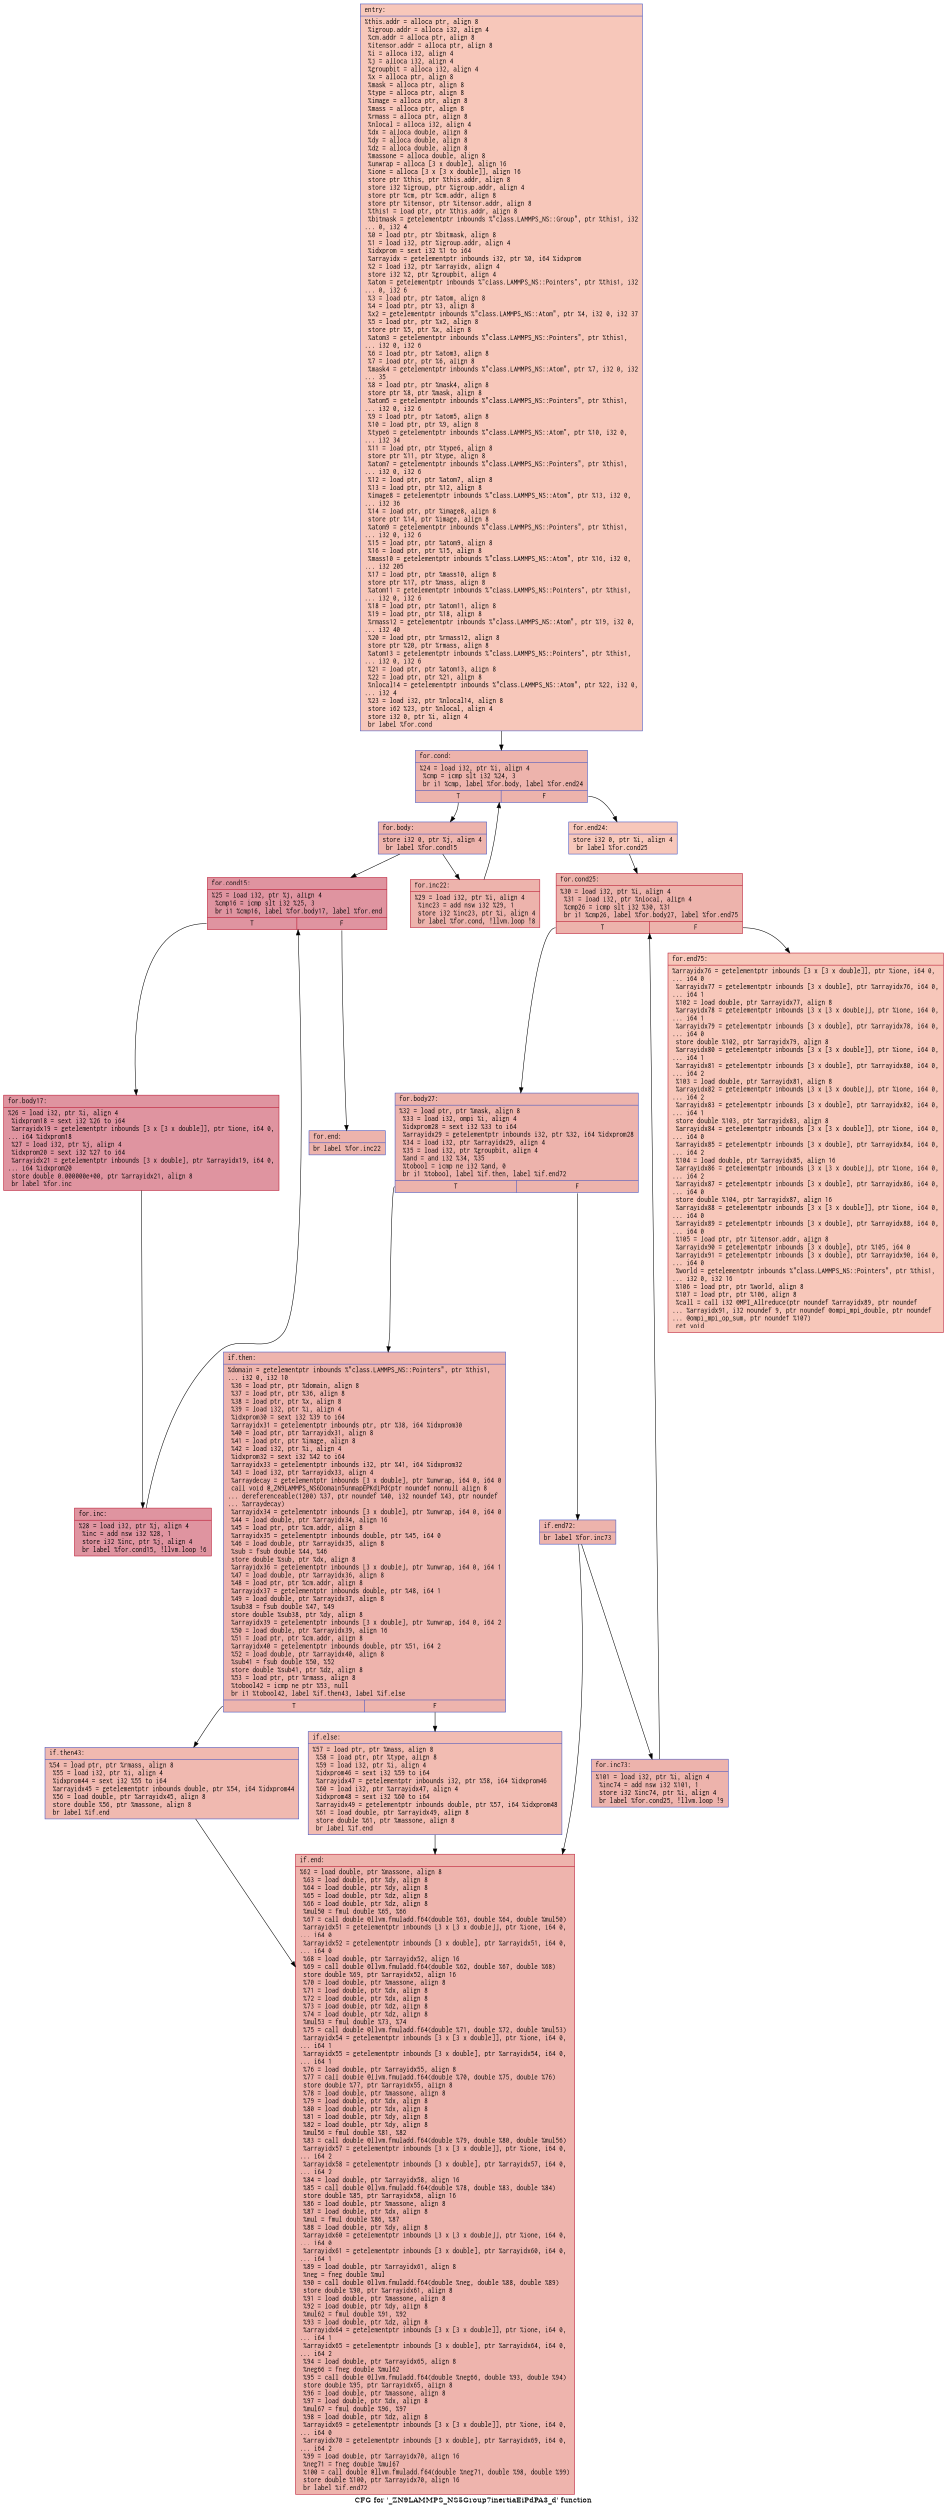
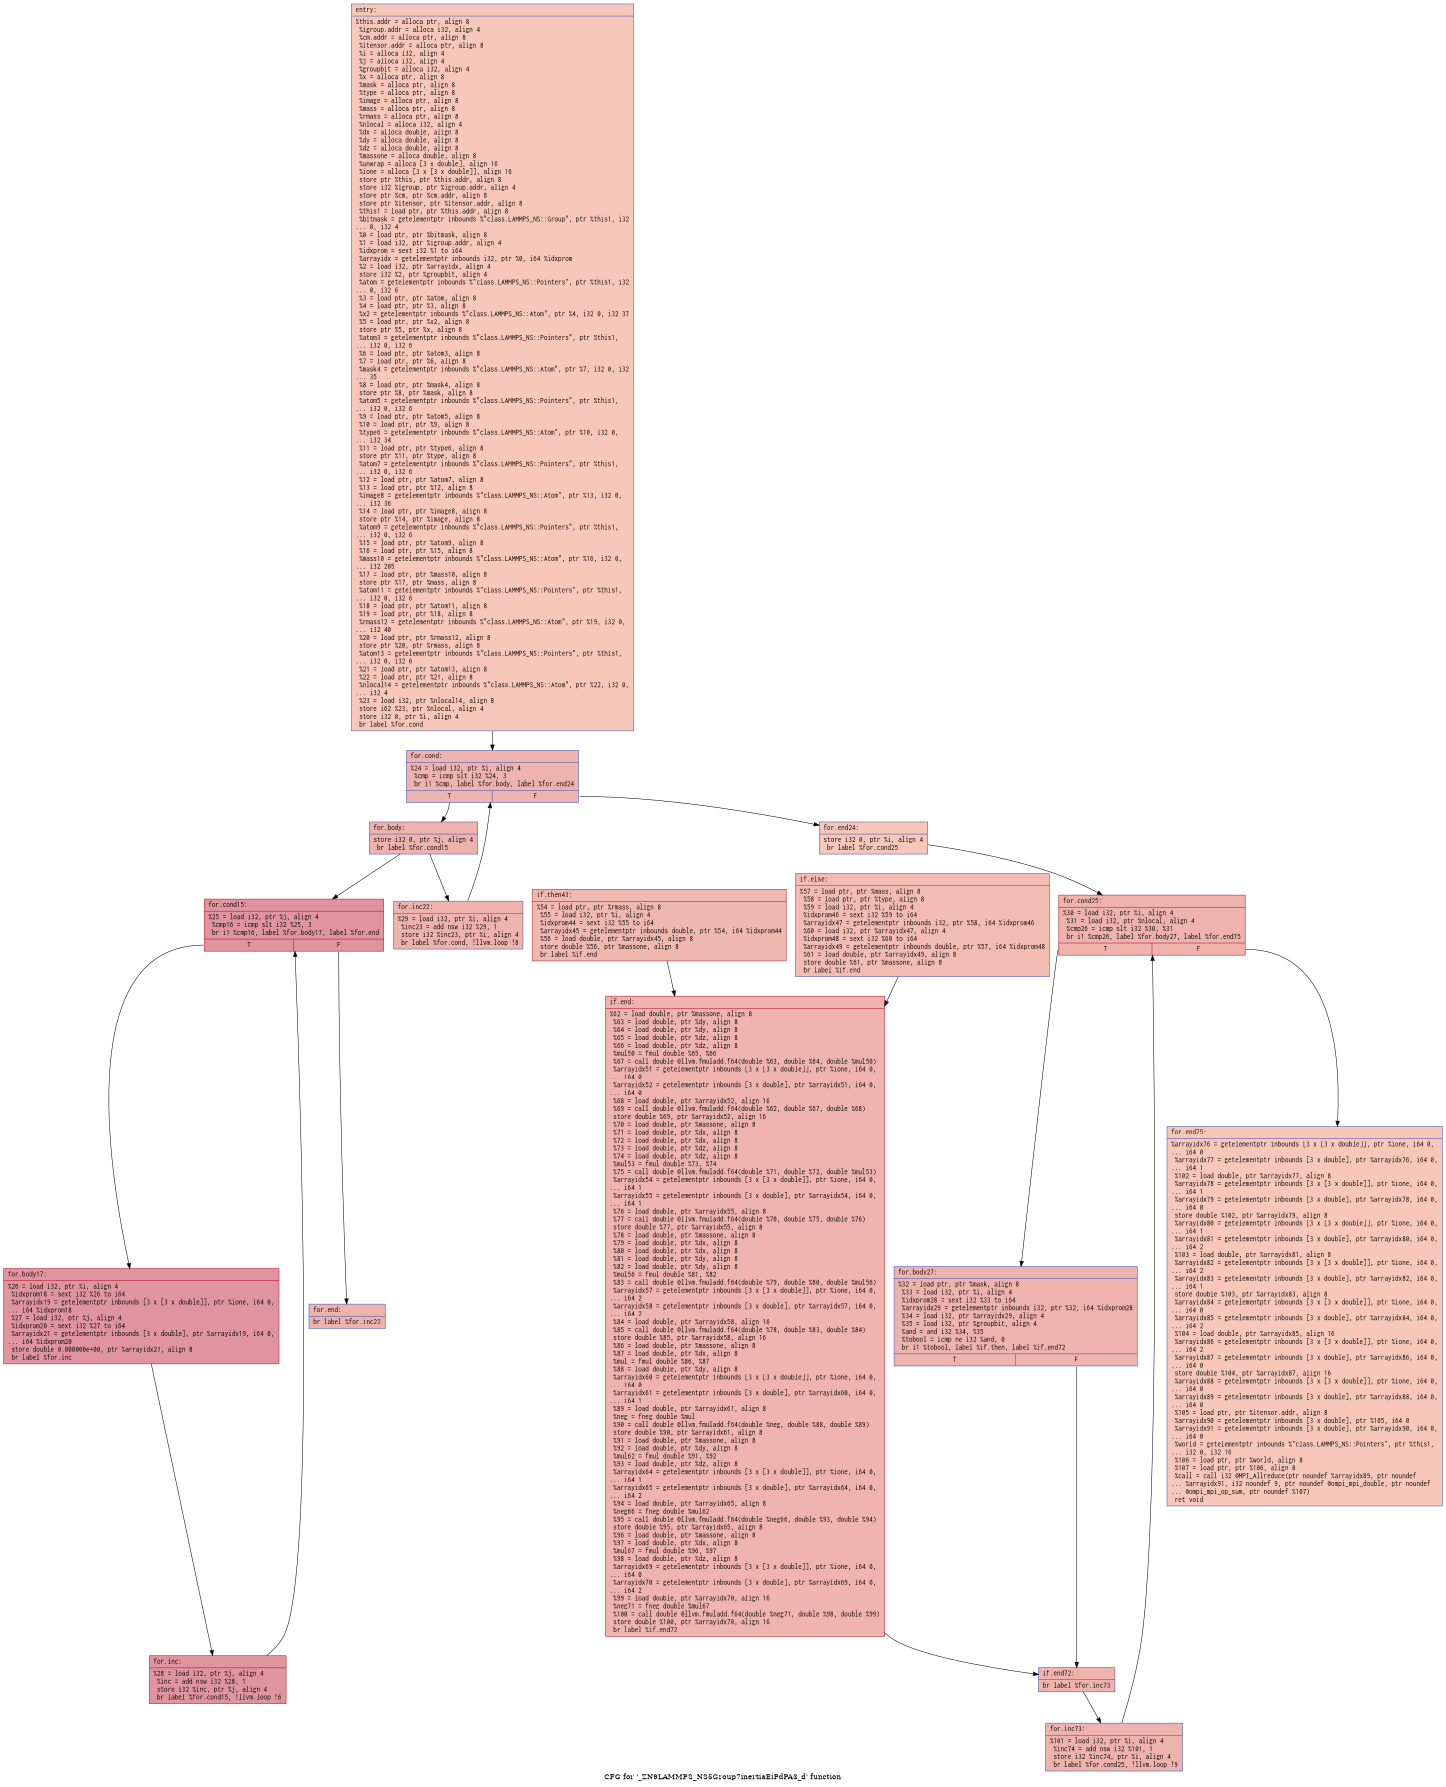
(475, 904) -> (458, 925)
(458, 1119) -> (955, 1292)
(806, 1143) -> (1305, 1316)
(365, 1532) -> none
(582, 1697) -> (956, 1660)
(172, 1783) -> (659, 925)
